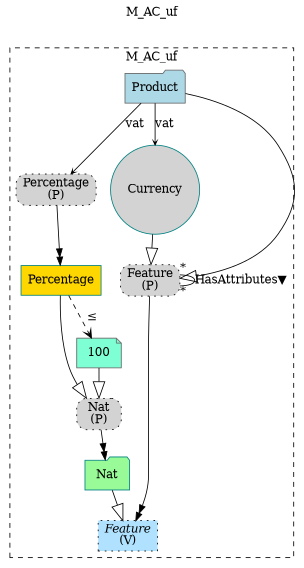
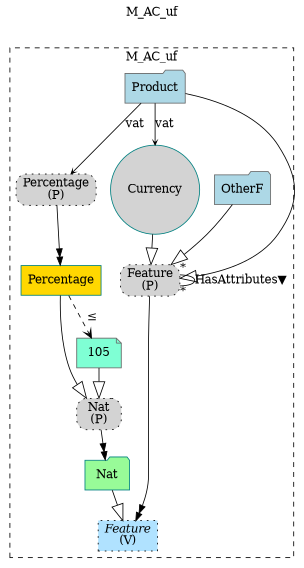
none -> (243, 190)
(99, 353) -> (99, 353)
